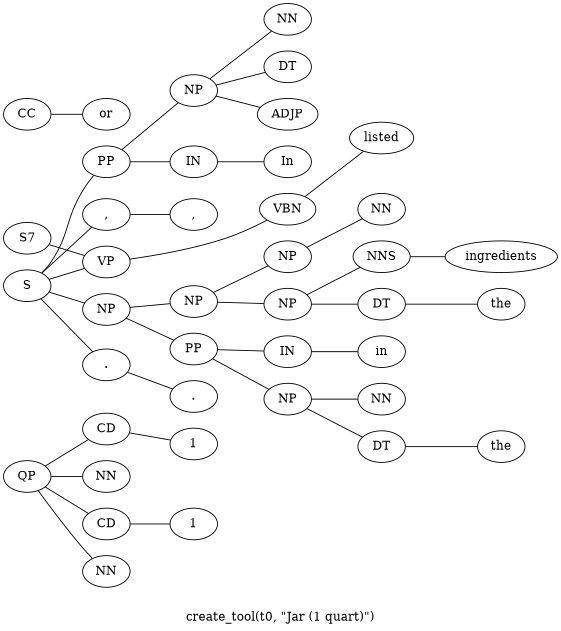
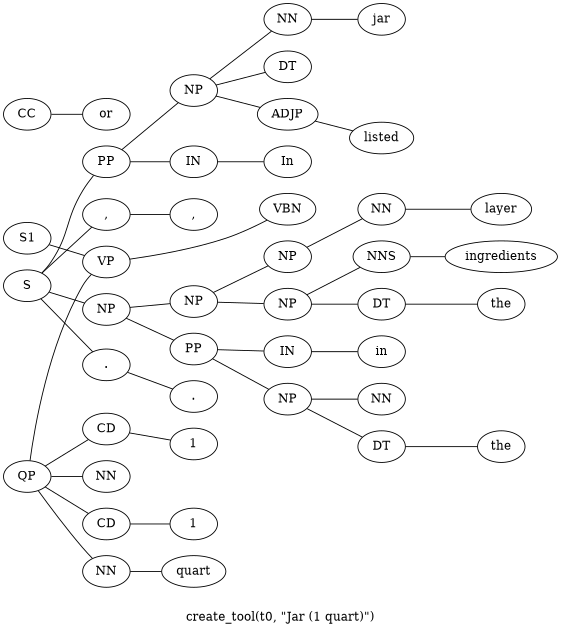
none -> (382, 19)
(334, 174) -> (334, 126)
none -> (501, 209)
(27, 238) -> (27, 238)
(67, 274) -> (51, 364)
none -> (194, 571)
